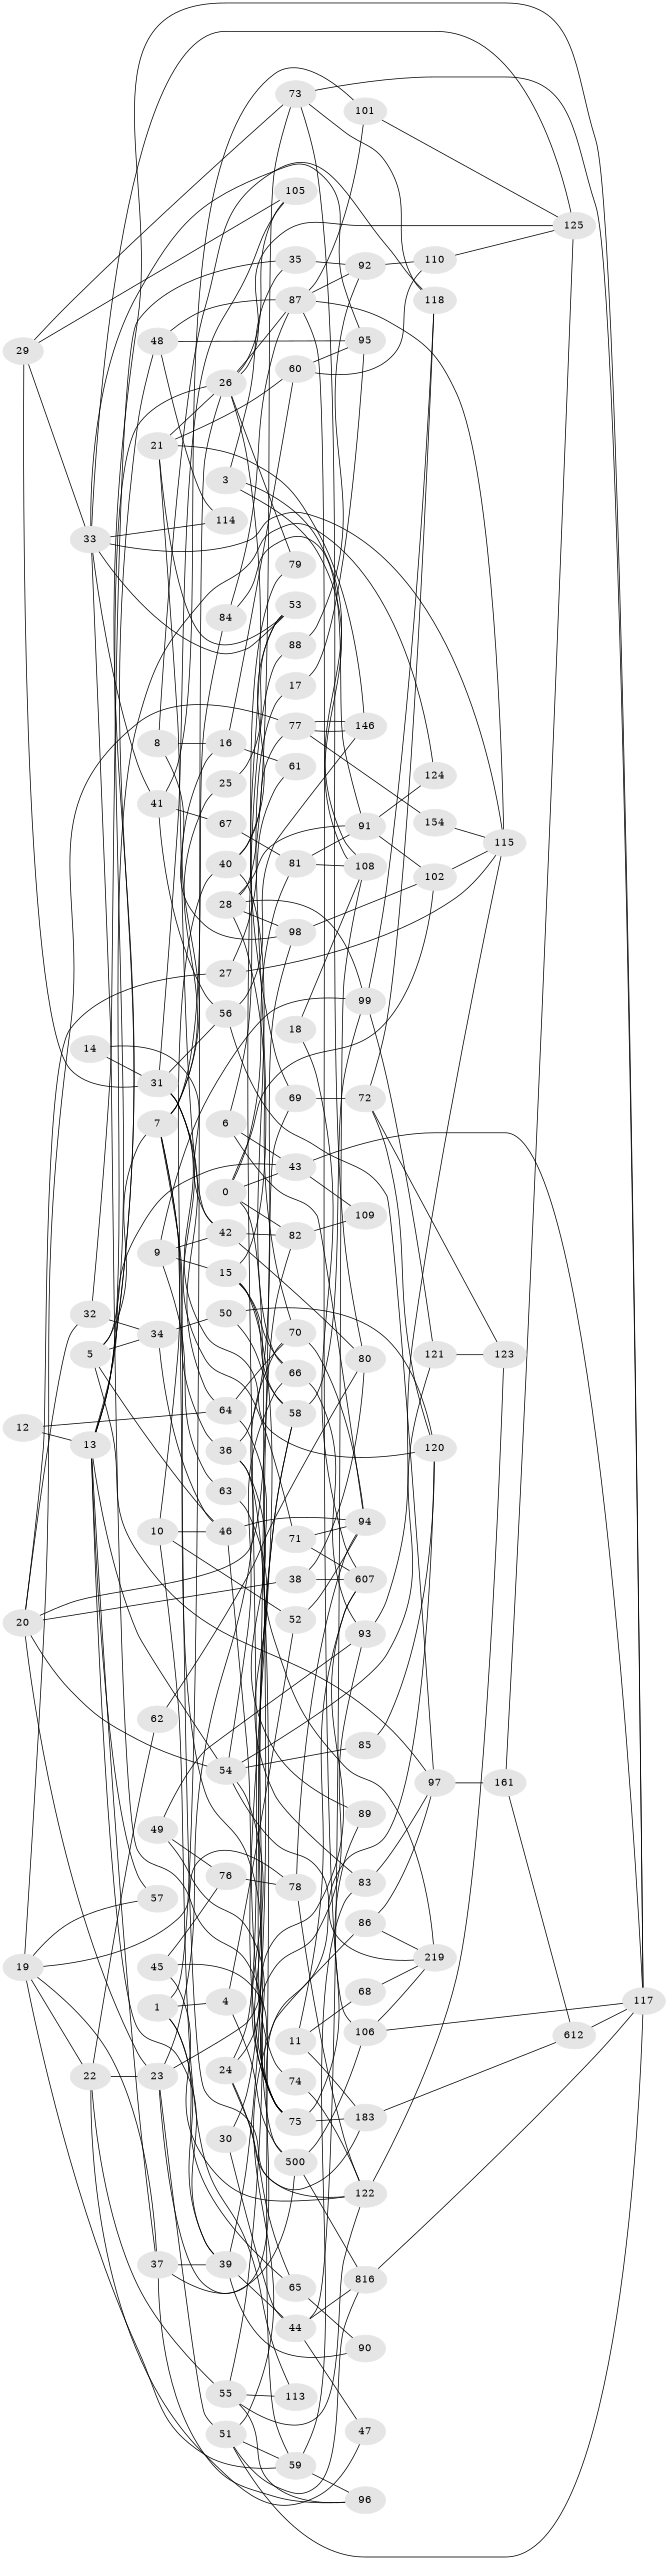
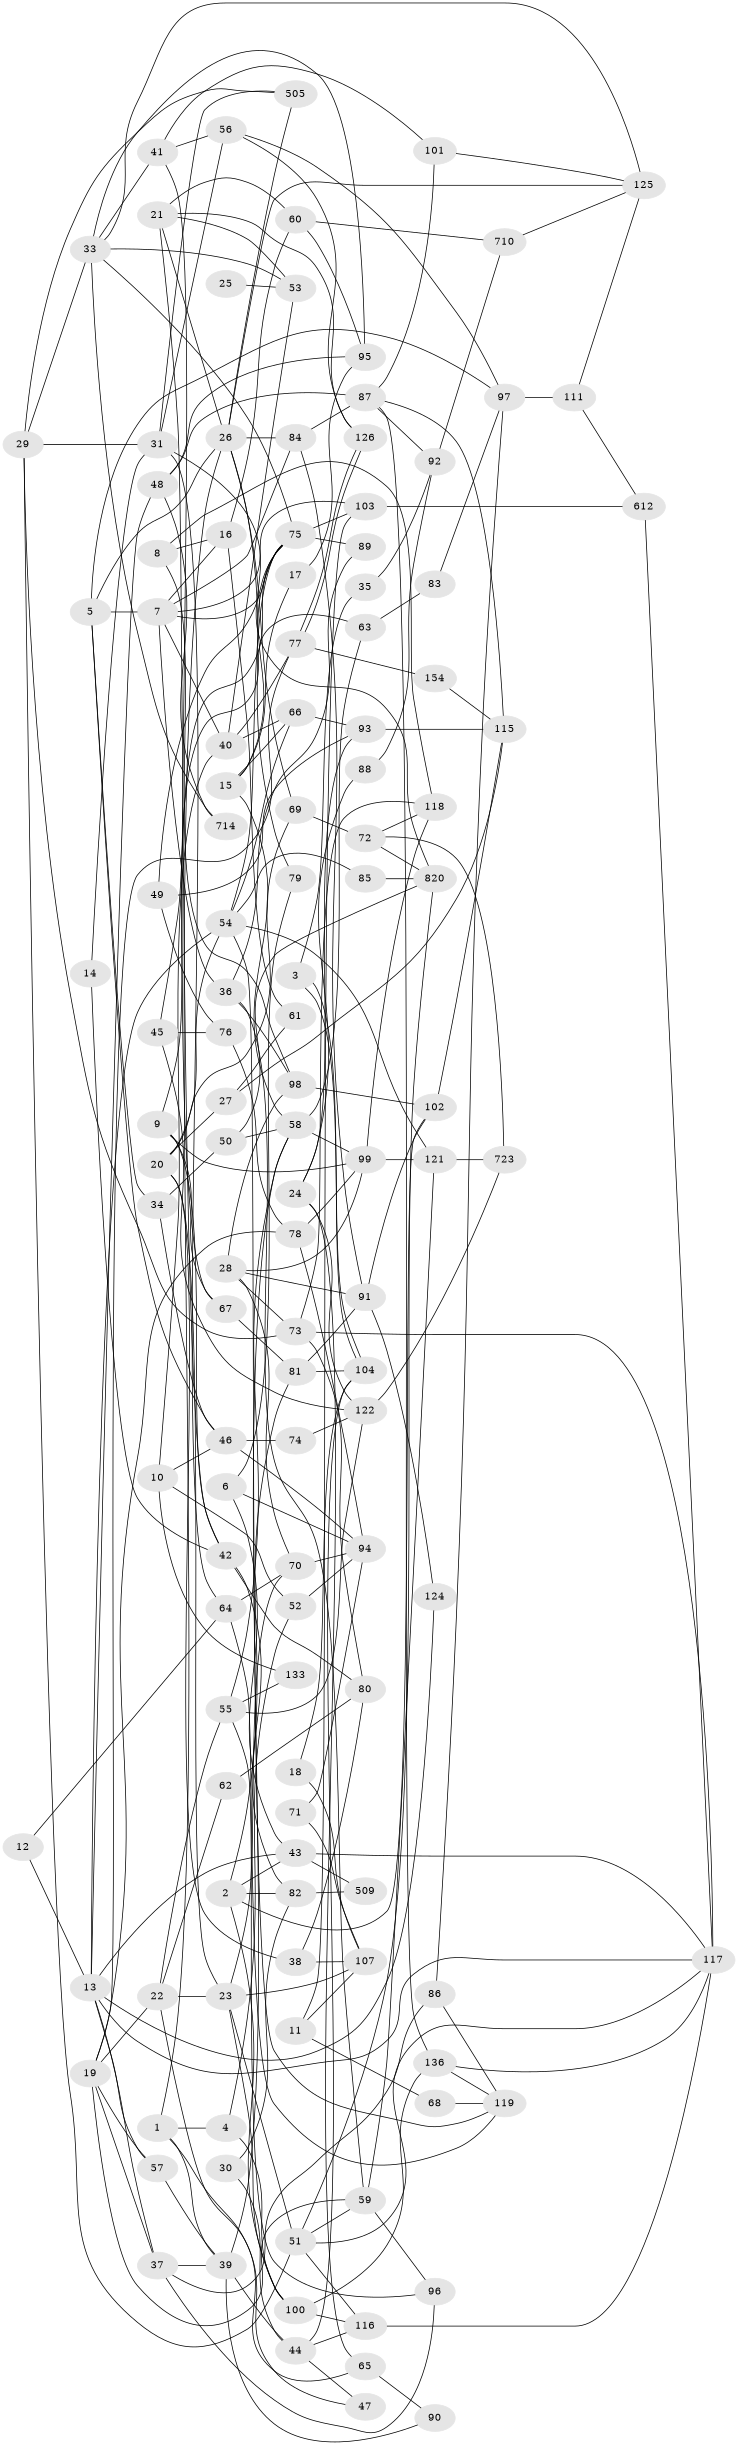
(296, 191) -> (296, 94)
(435, 260) -> (505, 242)
(262, 342) -> (264, 438)
(226, 521) -> (226, 826)
(383, 560) -> none
(365, 726) -> (365, 438)
(365, 867) -> (365, 1370)
none -> (339, 879)
(191, 953) -> (192, 679)
(226, 1193) -> (226, 1893)
(365, 1216) -> (365, 1891)
(192, 1263) -> (191, 1217)
(90, 1314) -> none
(505, 1355) -> (505, 1160)
(204, 1356) -> none
(435, 1448) -> (435, 879)
none -> (43, 1503)
(365, 1580) -> (365, 1961)
(505, 1783) -> (574, 398)
(113, 1873) -> (189, 2219)
(435, 1958) -> (505, 2103)
(316, 2014) -> (331, 1199)
(365, 2032) -> (435, 2063)
(365, 2118) -> (365, 507)
(296, 2162) -> (296, 2310)
(323, 2172) -> (413, 1579)
(365, 2280) -> (365, 2326)
(296, 2397) -> (296, 1675)
